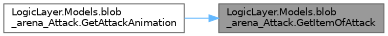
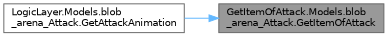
(301, 18) -> (301, 18)
